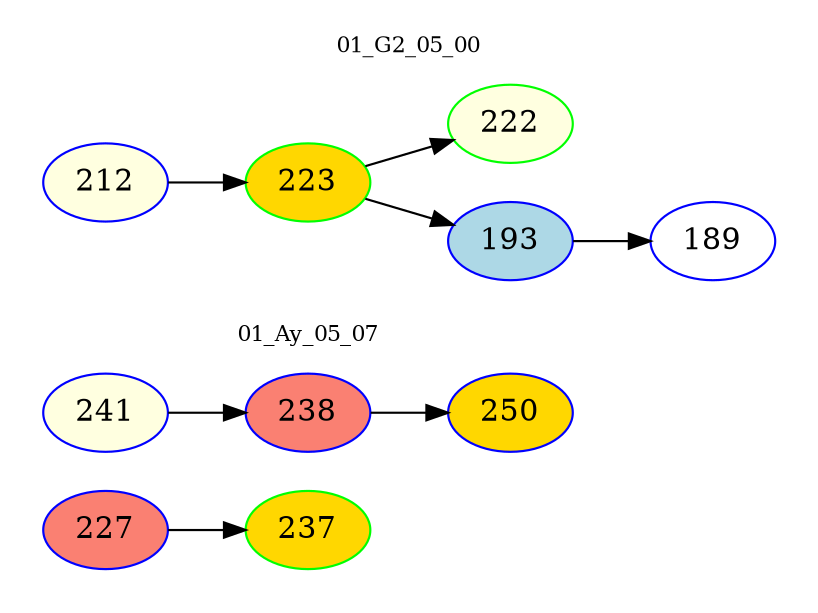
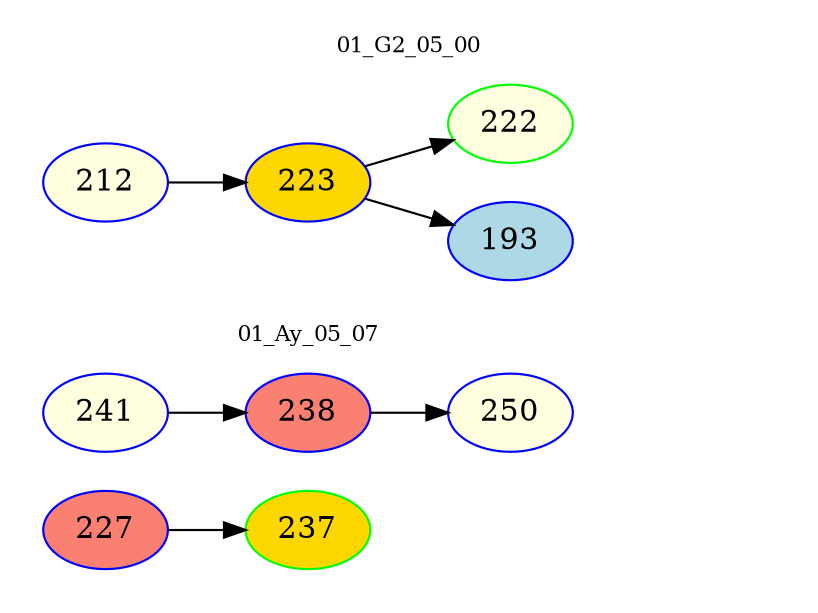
(308, 182) -> (308, 182)
(713, 241) -> none
(510, 413) -> (510, 413)
